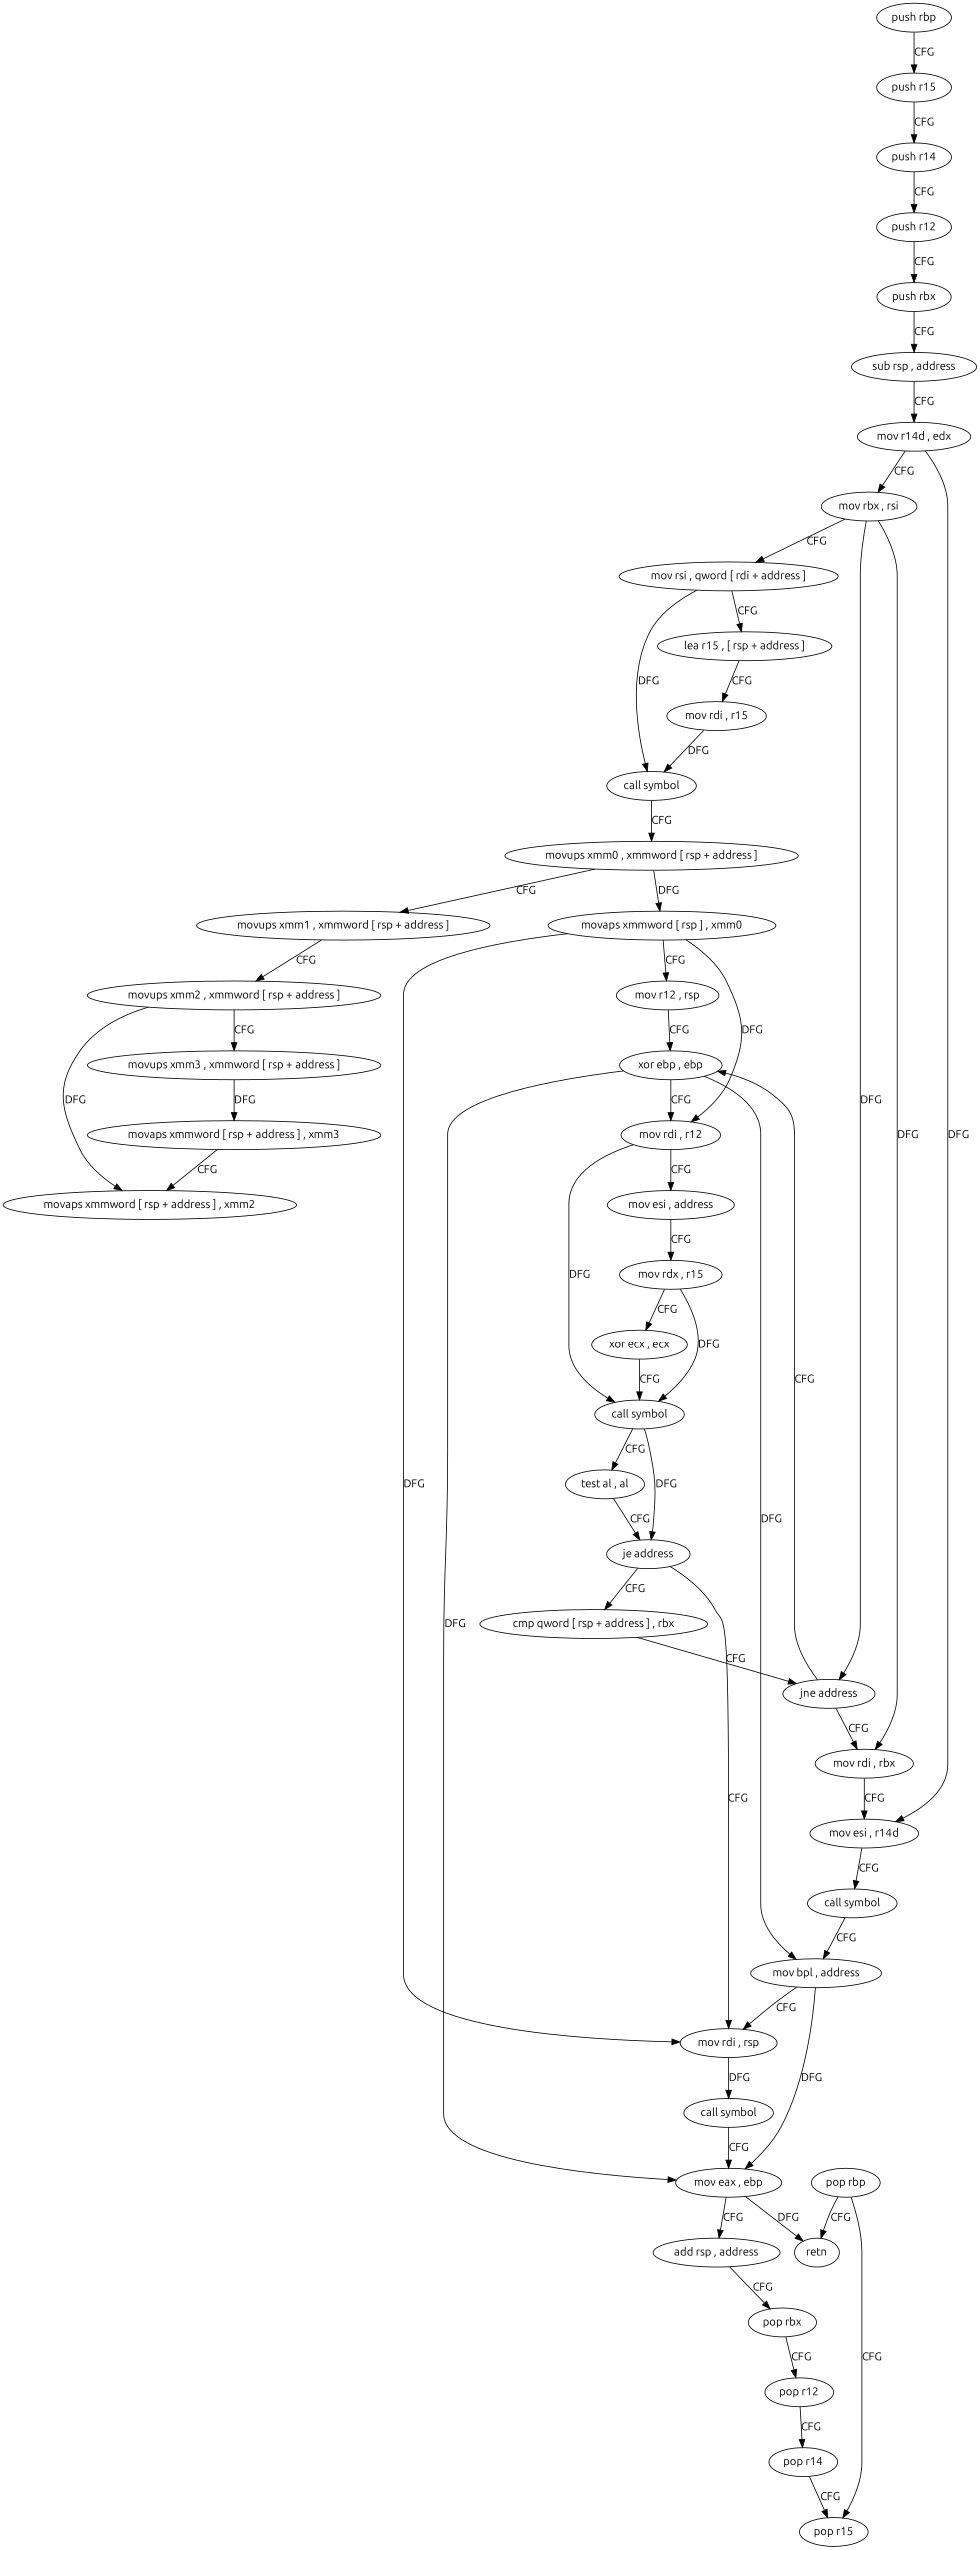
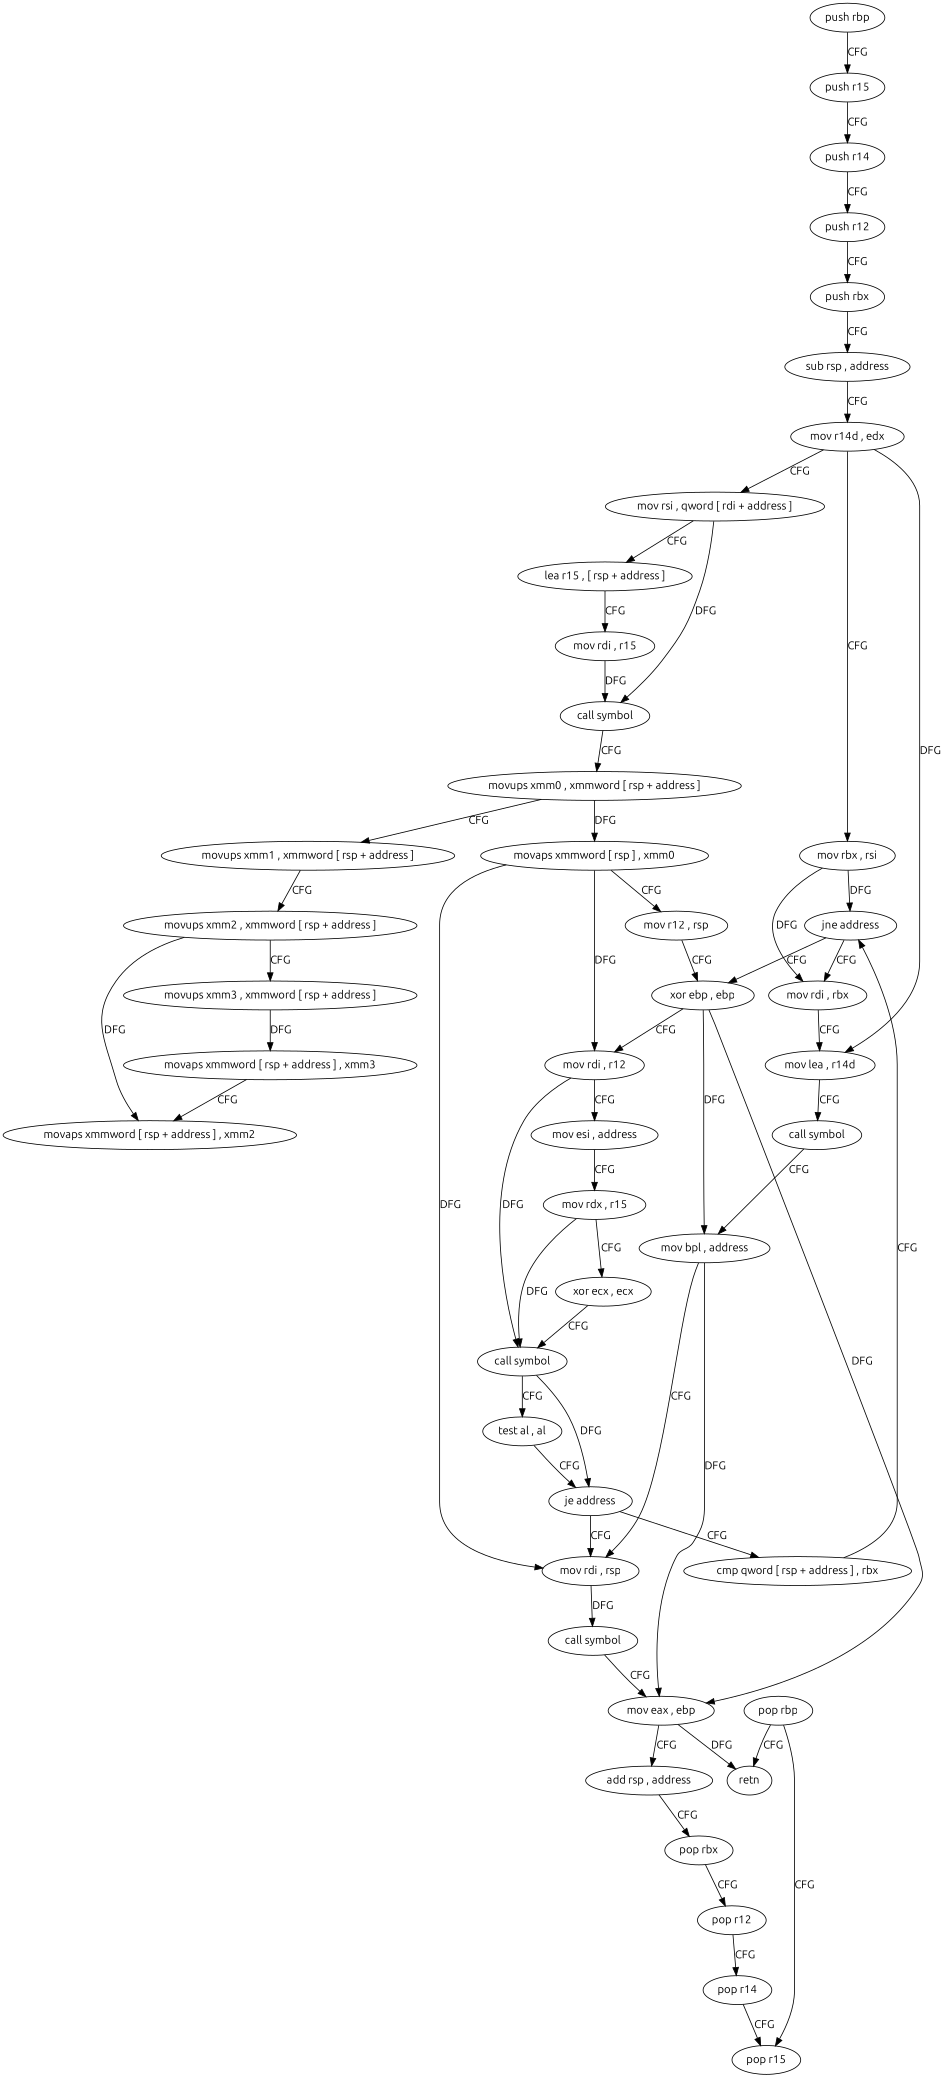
(804, 539) -> (786, 469)
(864, 1834) -> (820, 1065)
